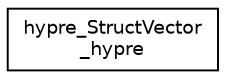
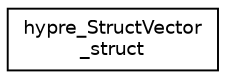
(113, 40) -> (113, 40)
